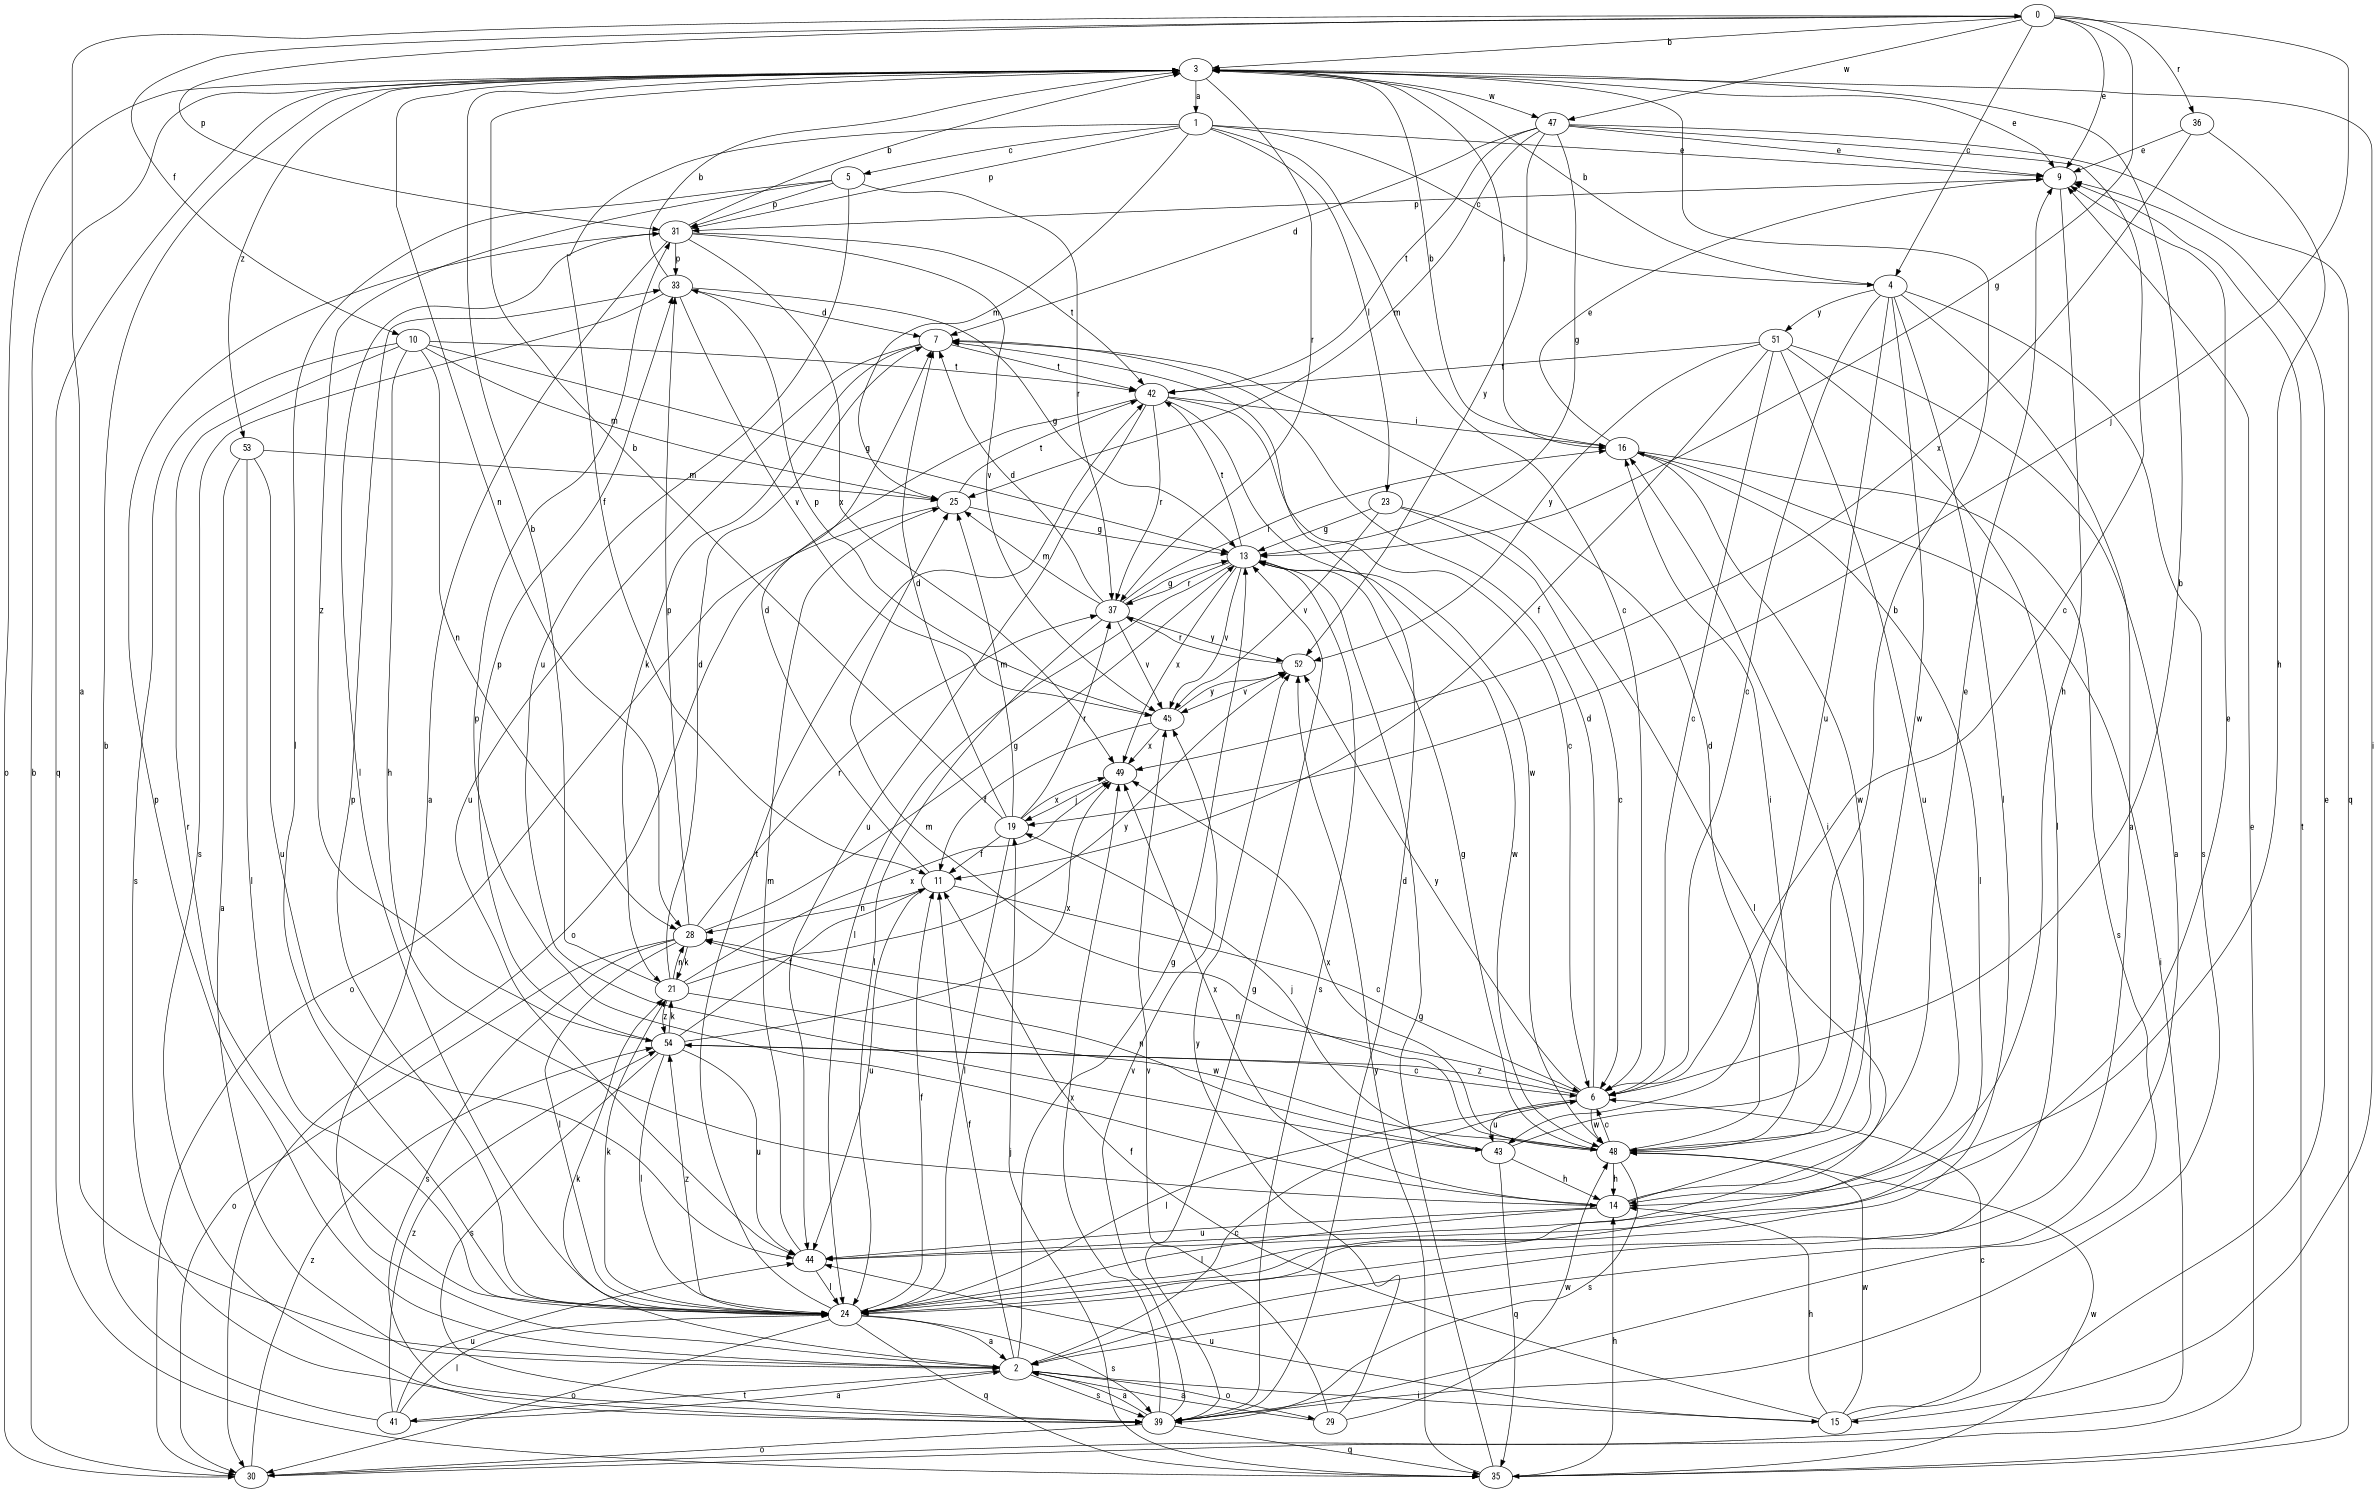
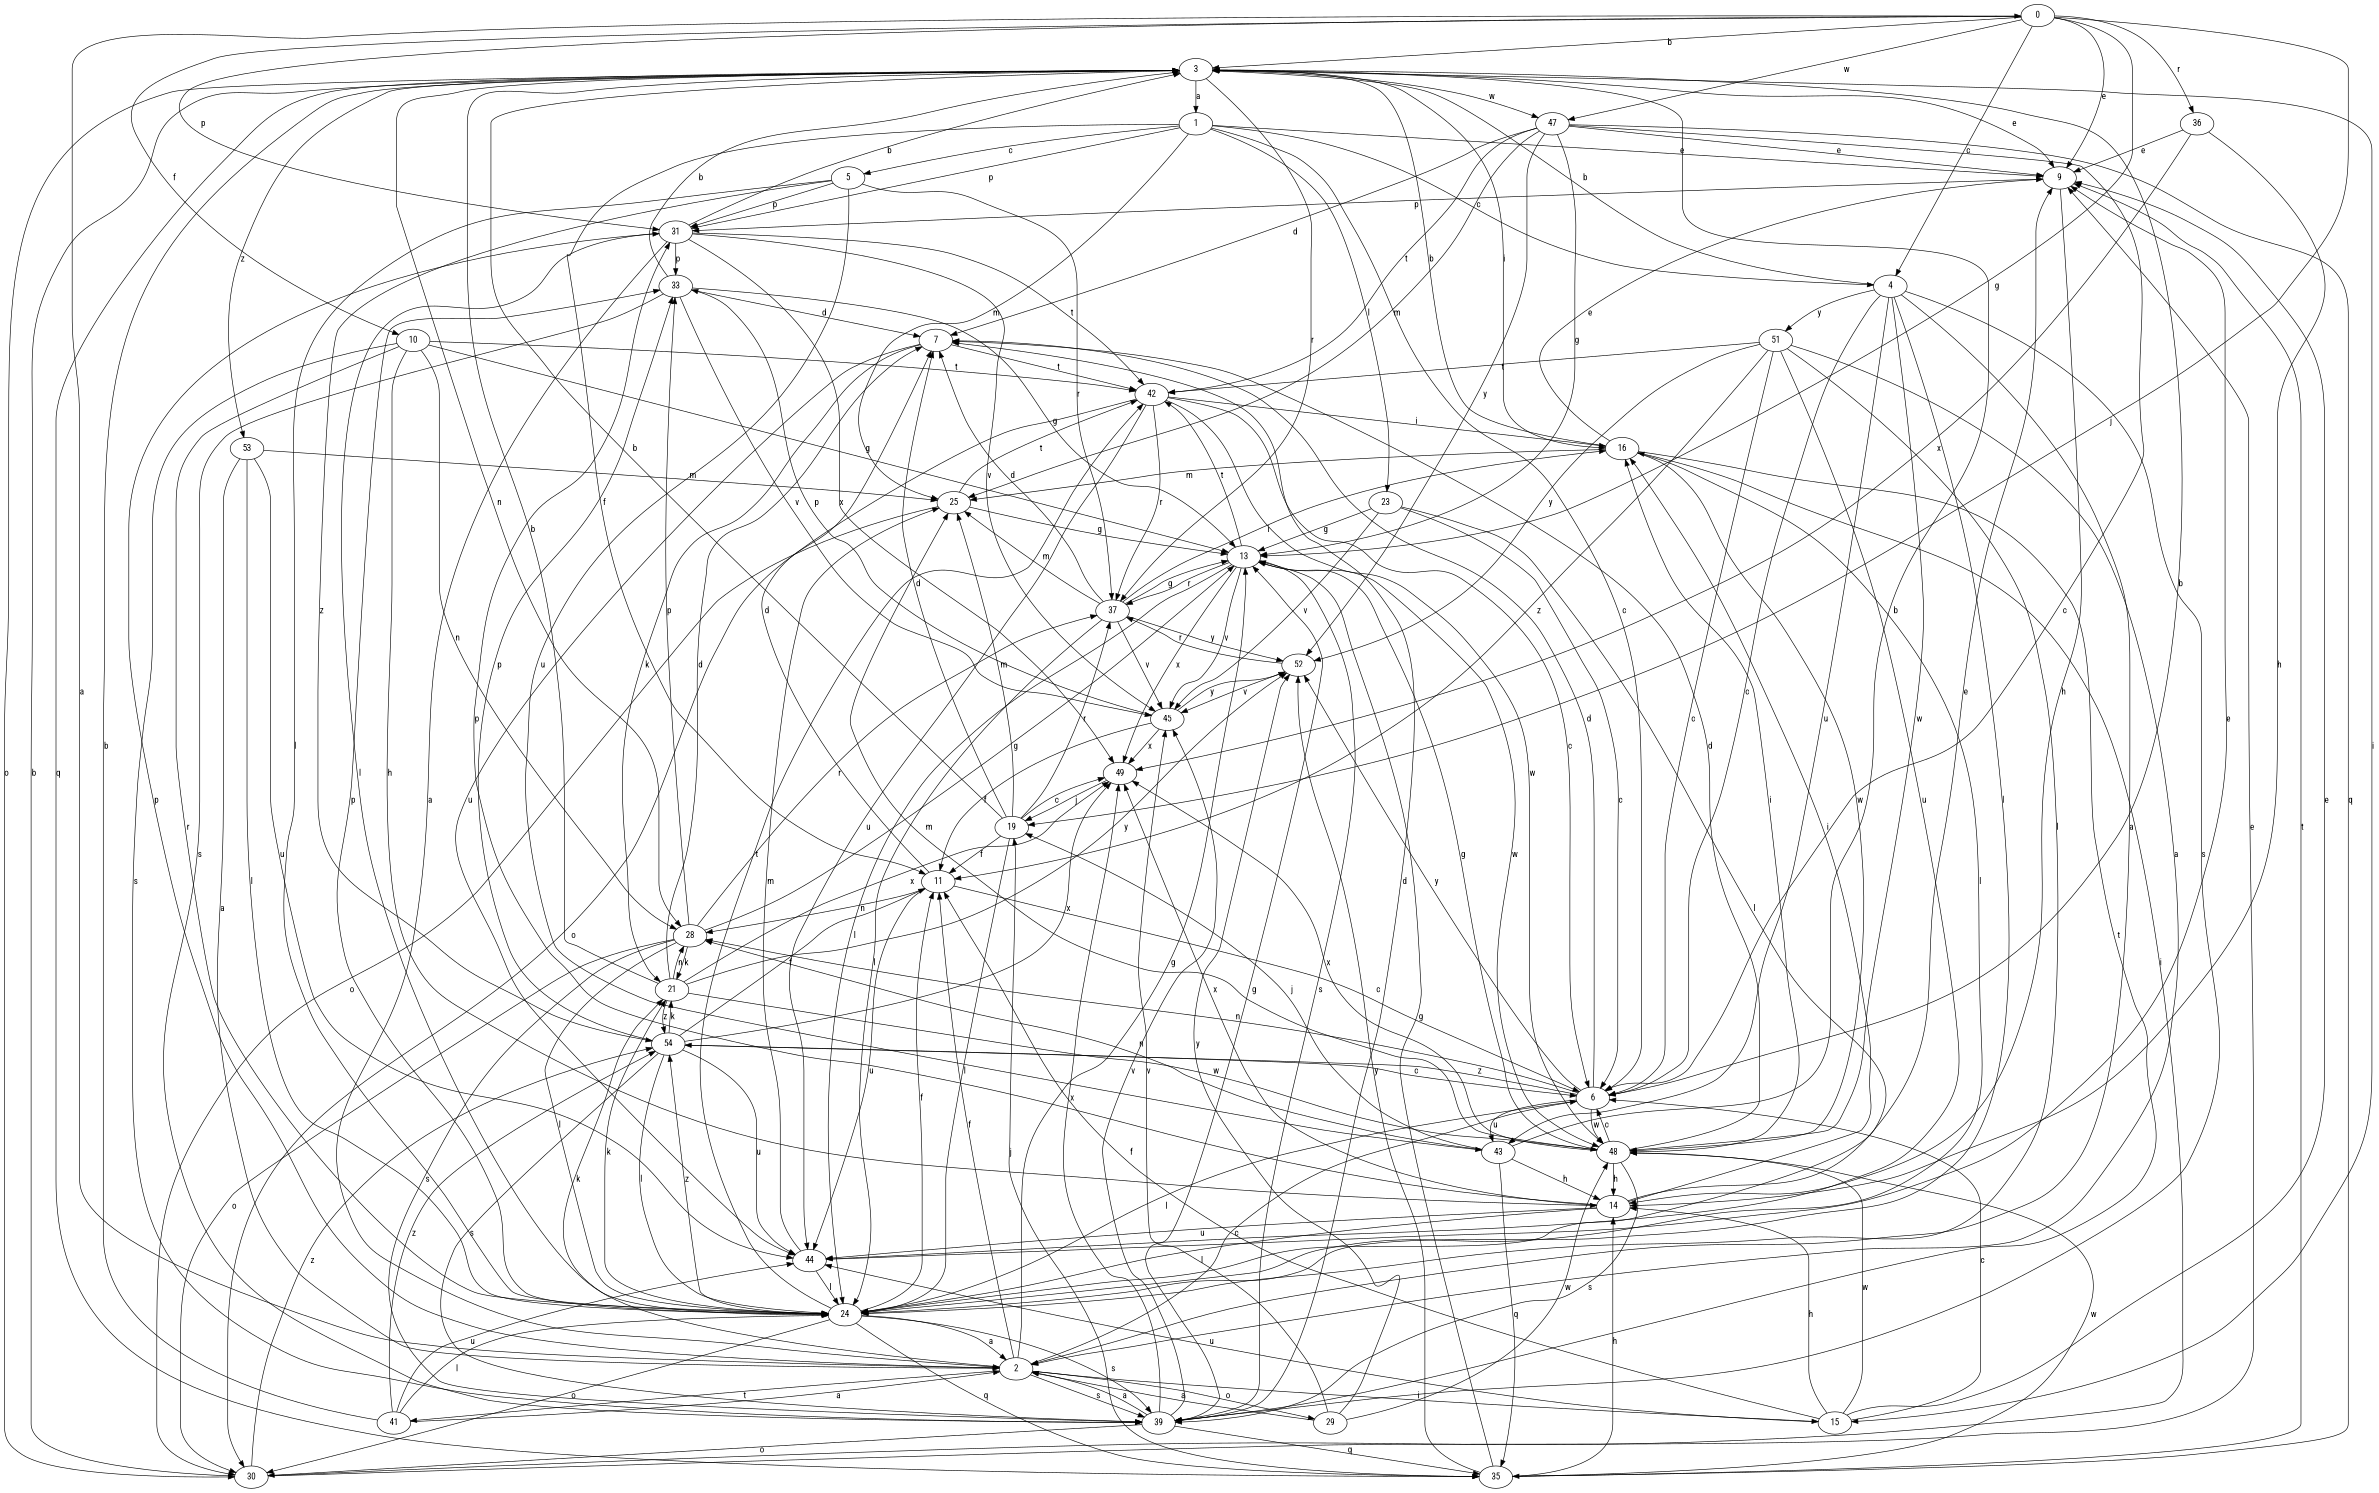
(672, 443) -> (1290, 463)
(1539, 611) -> (1539, 611)
(1057, 800) -> (1057, 800)
(2119, 936) -> (2119, 936)
